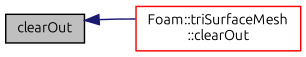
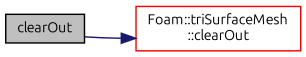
(117, 19) -> (103, 38)
